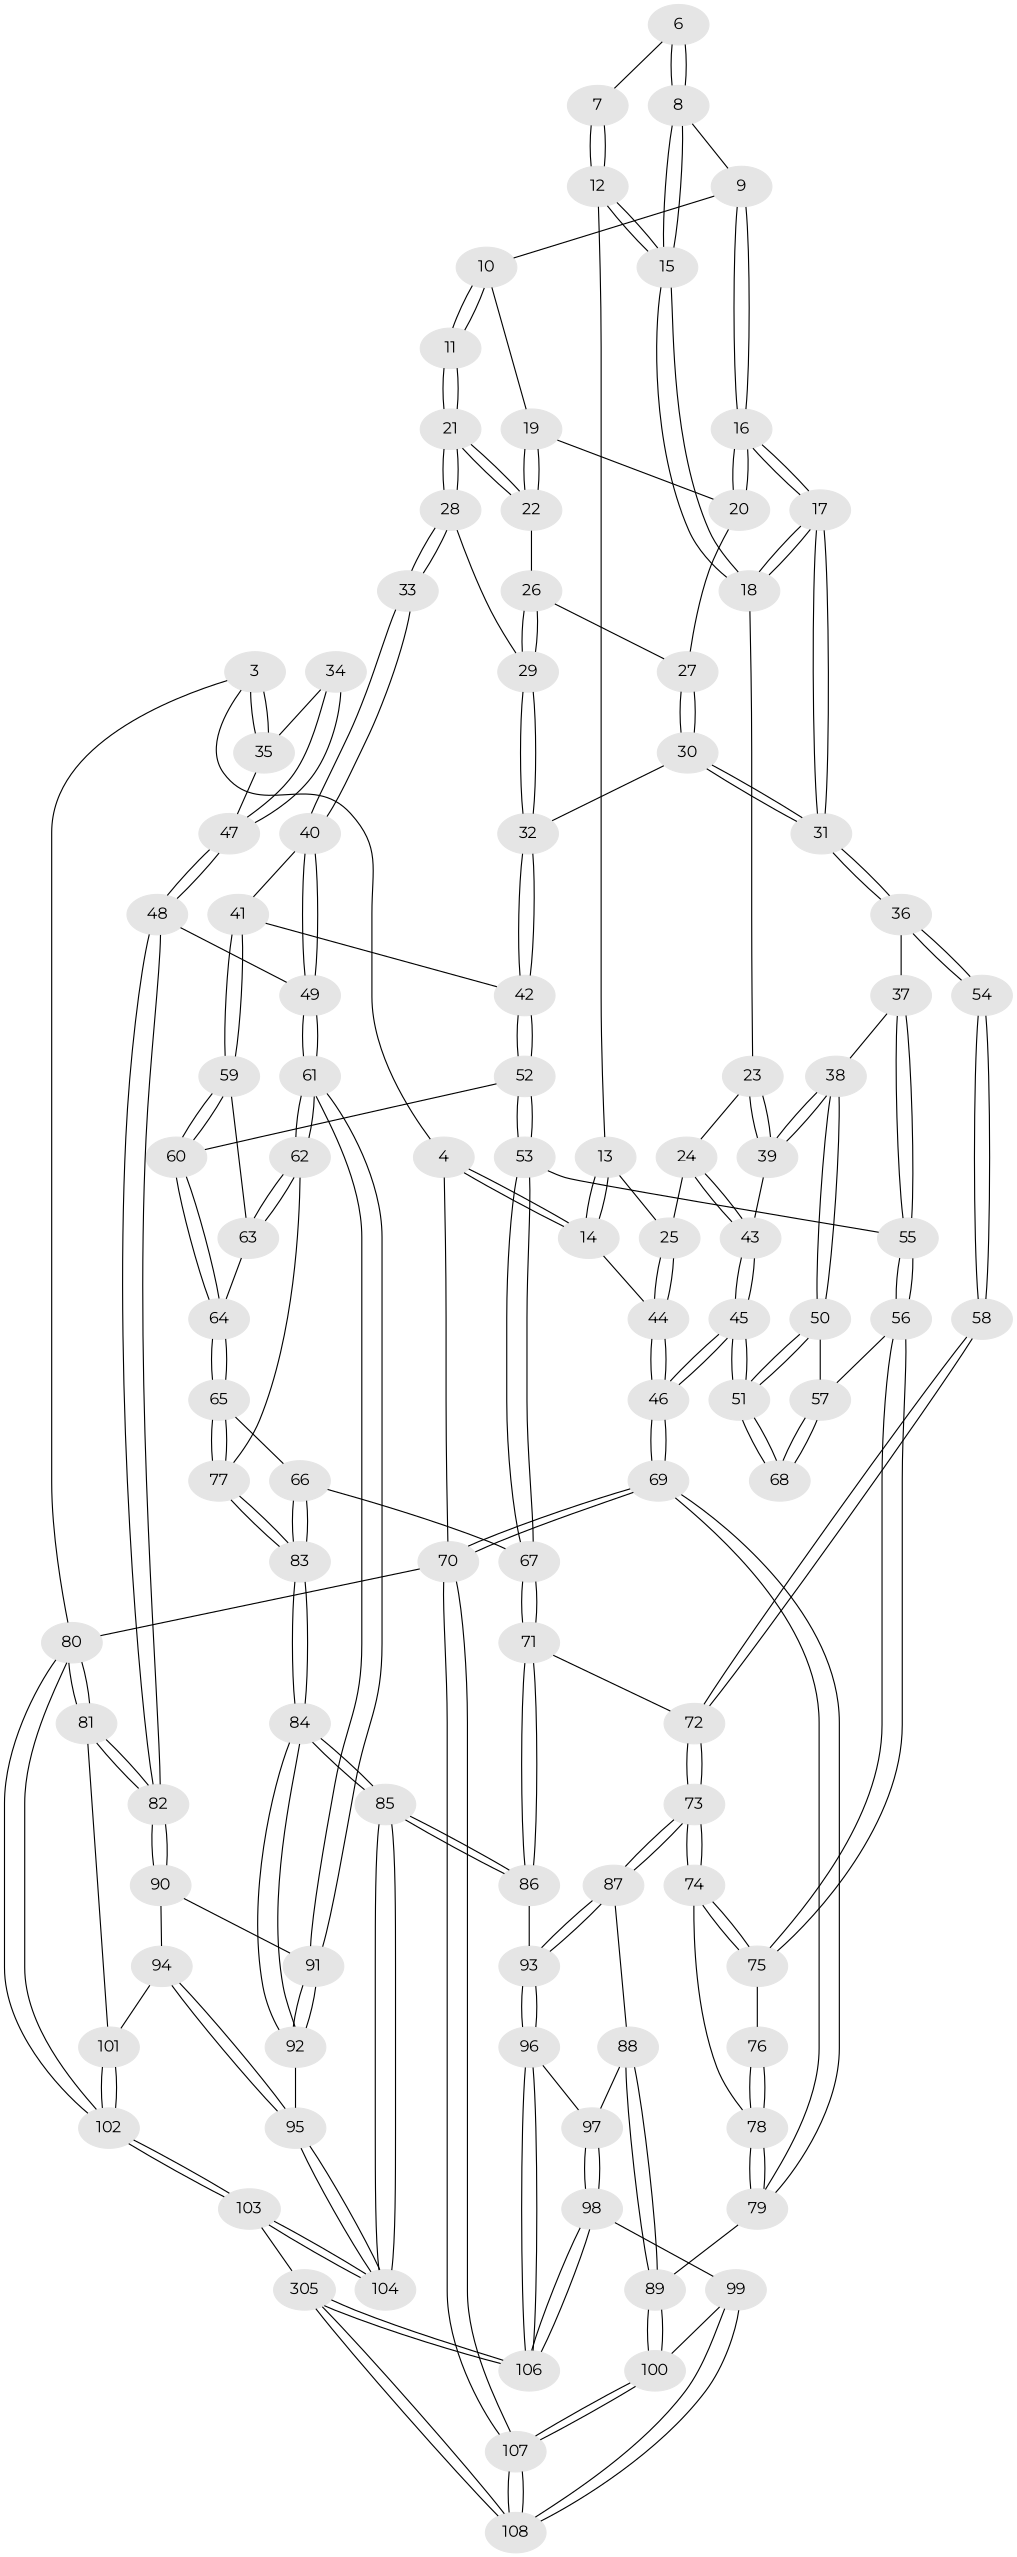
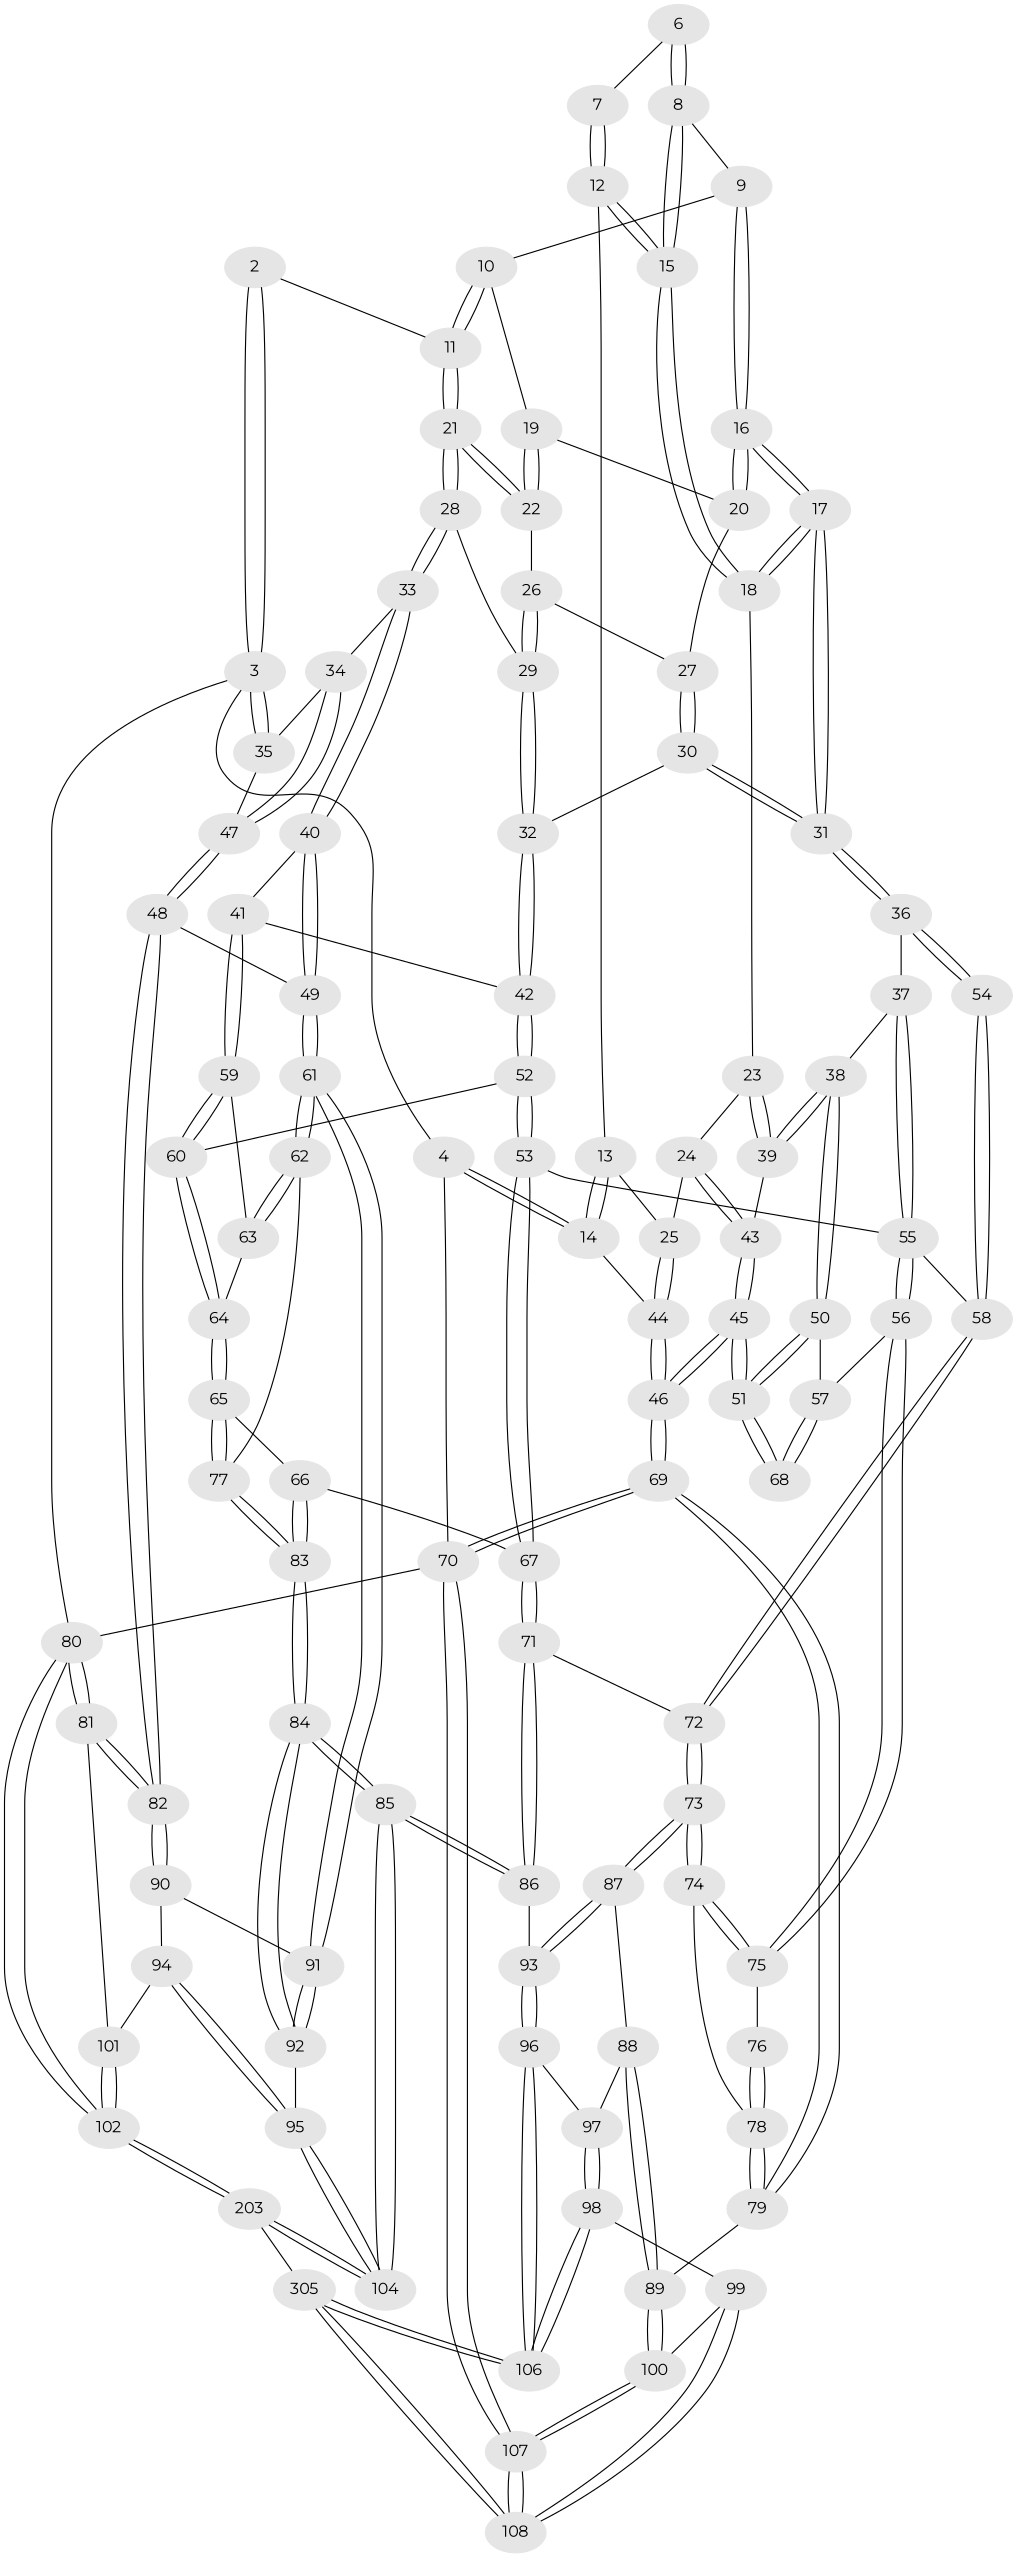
none -> (255, 267)
none -> (372, 631)
none -> (945, 1279)
(249, 2209) -> (249, 2209)
